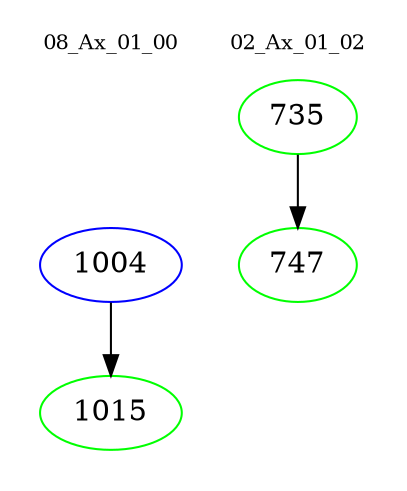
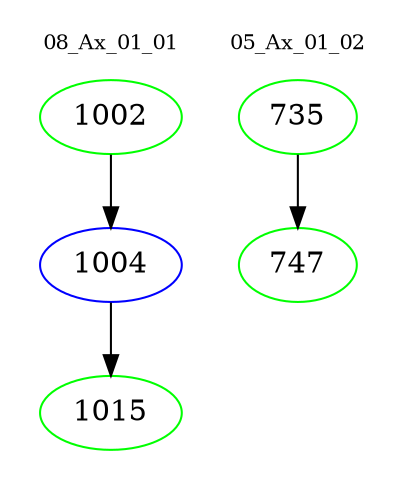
(111, 44) -> (111, 44)
(298, 44) -> (298, 44)
none -> (111, 117)
